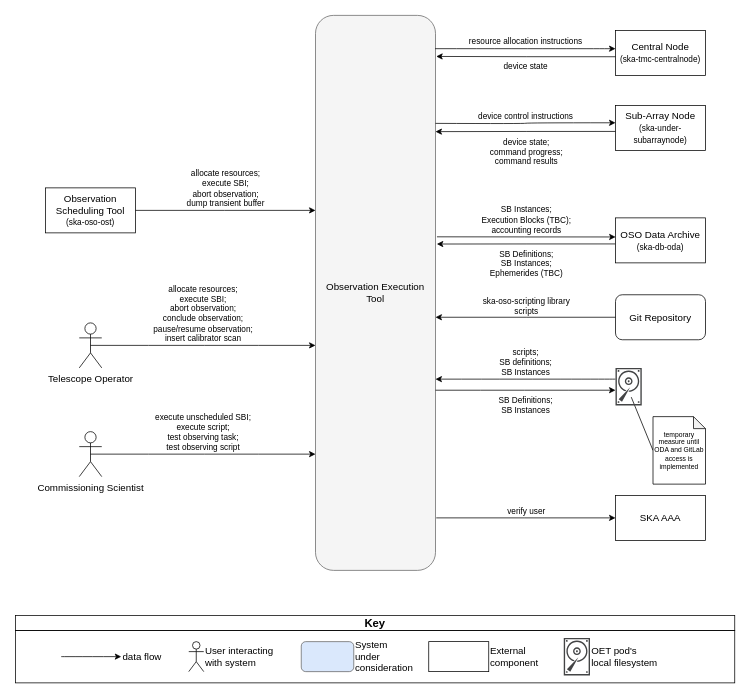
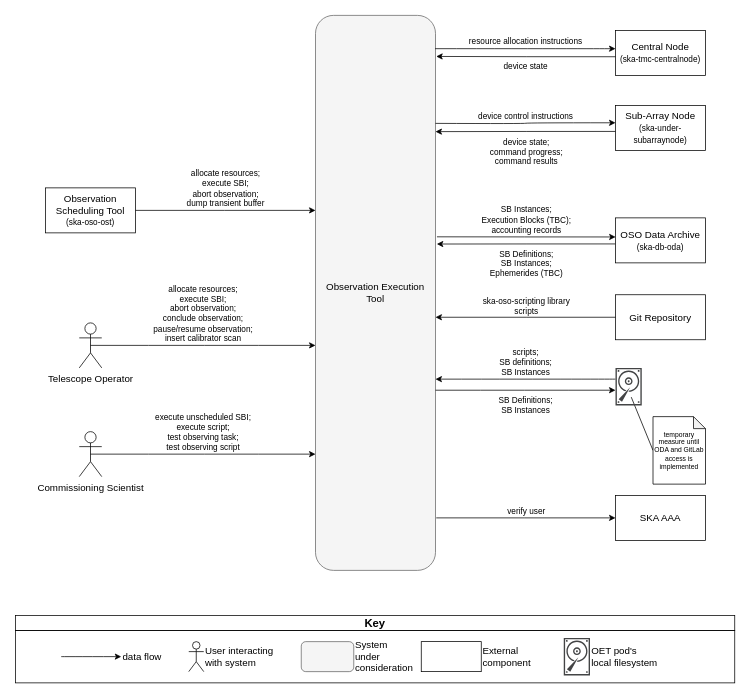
(660, 317) -> (660, 317)
(327, 657) -> (327, 657)
(459, 657) -> (451, 657)
